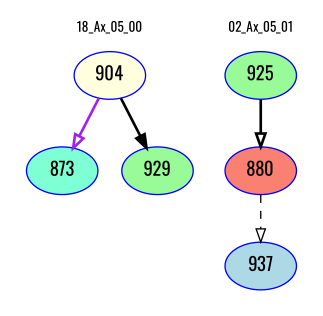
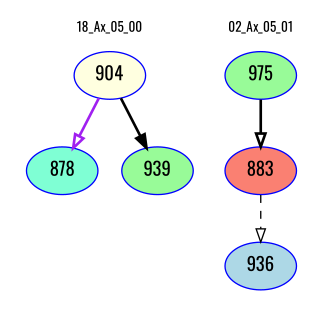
(261, 75) -> (261, 75)
(62, 171) -> (62, 171)
(158, 171) -> (158, 171)
(261, 171) -> (261, 171)
(261, 266) -> (261, 266)
